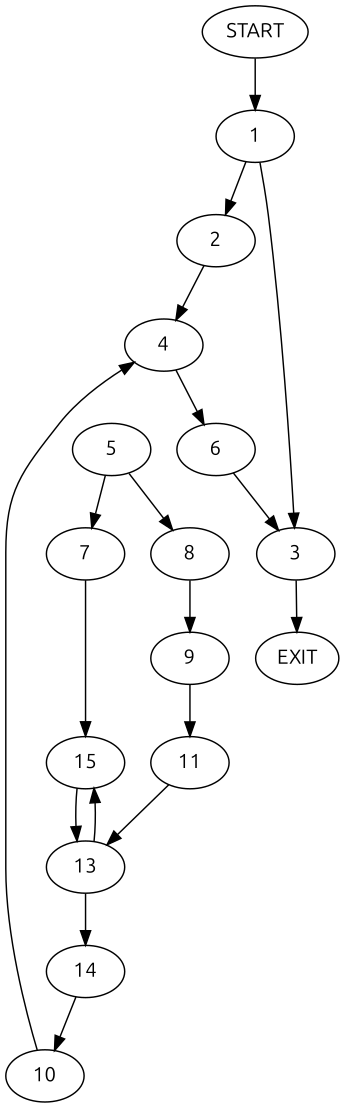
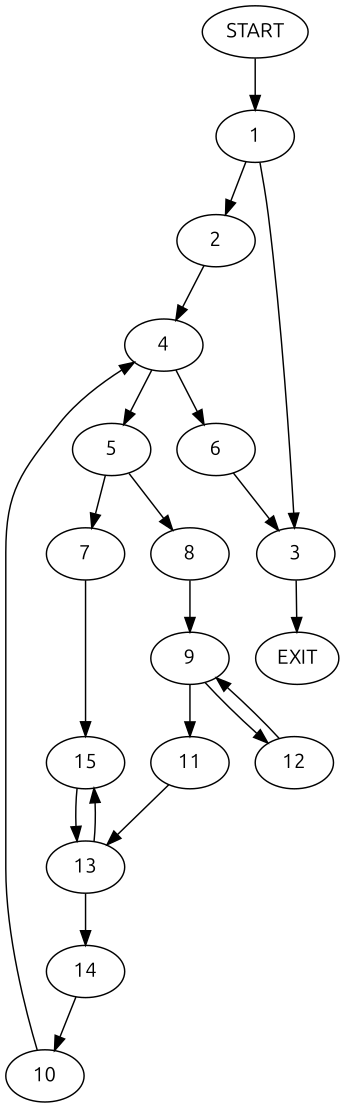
none -> (141, 391)
none -> (294, 763)
